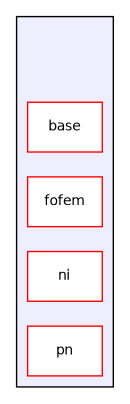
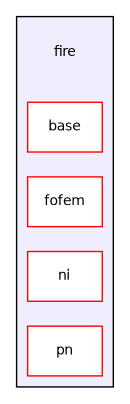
none -> (65, 53)
